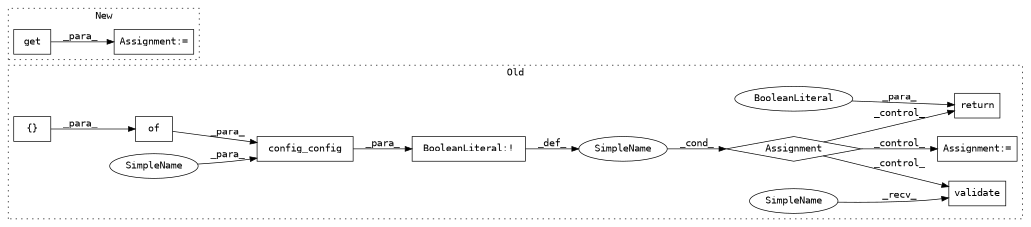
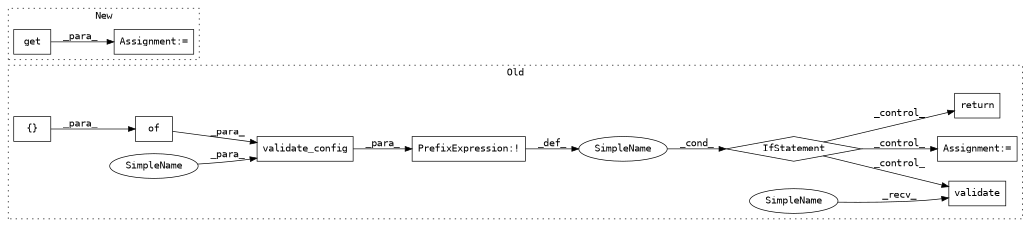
(794, 99) -> none
(305, 149) -> (305, 149)
(469, 149) -> (469, 149)
(794, 149) -> (794, 149)
